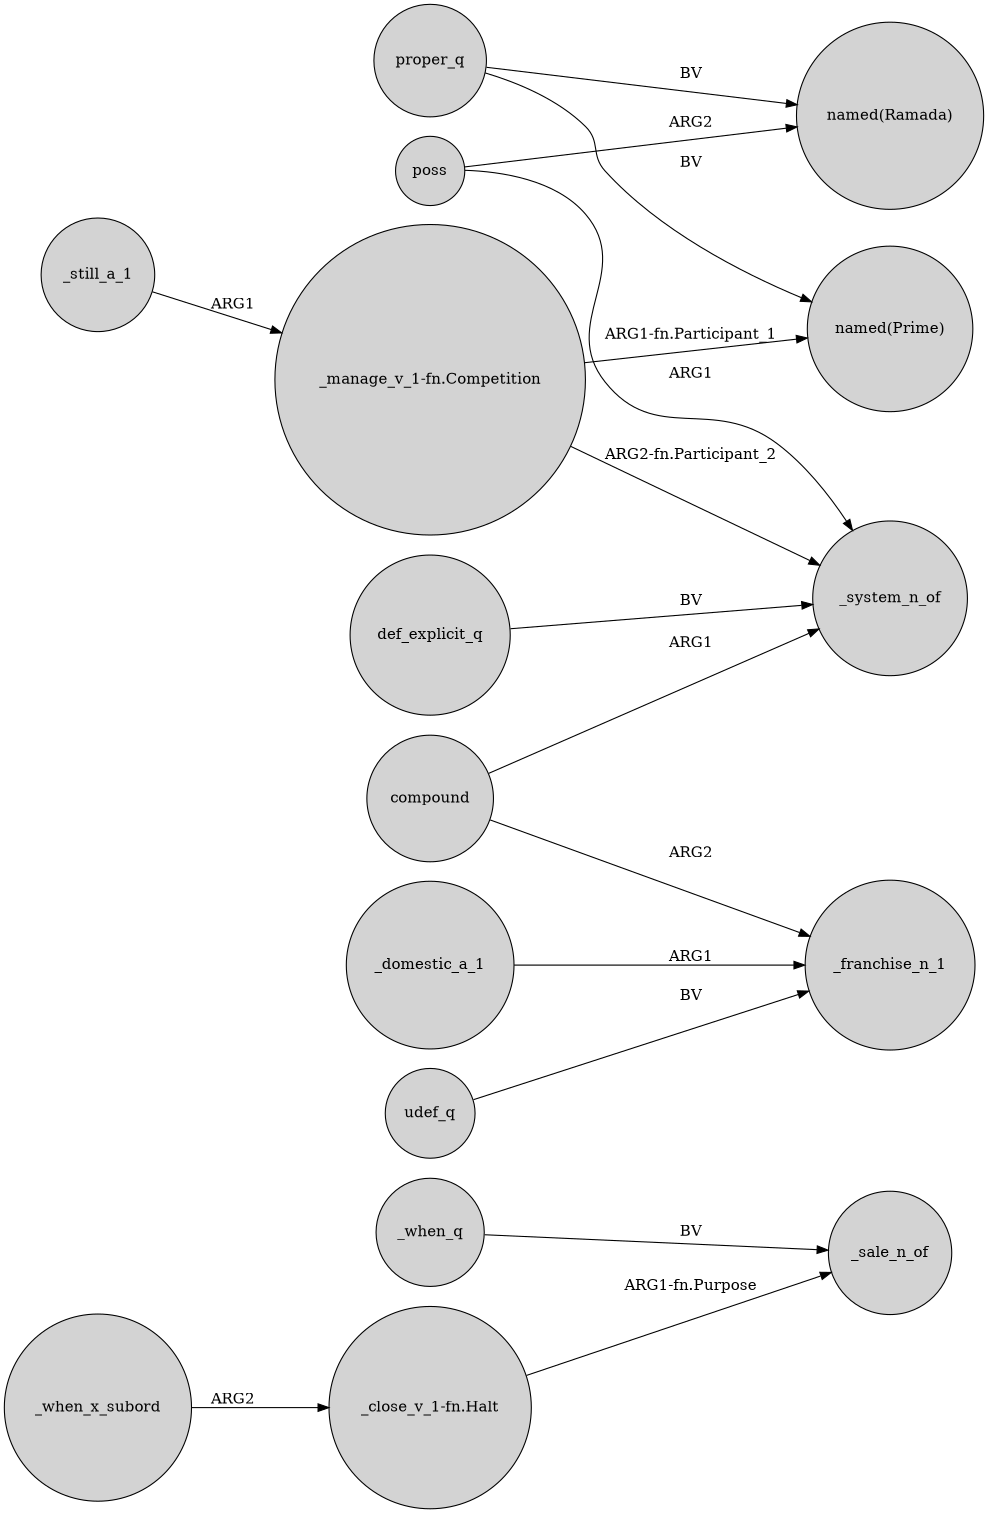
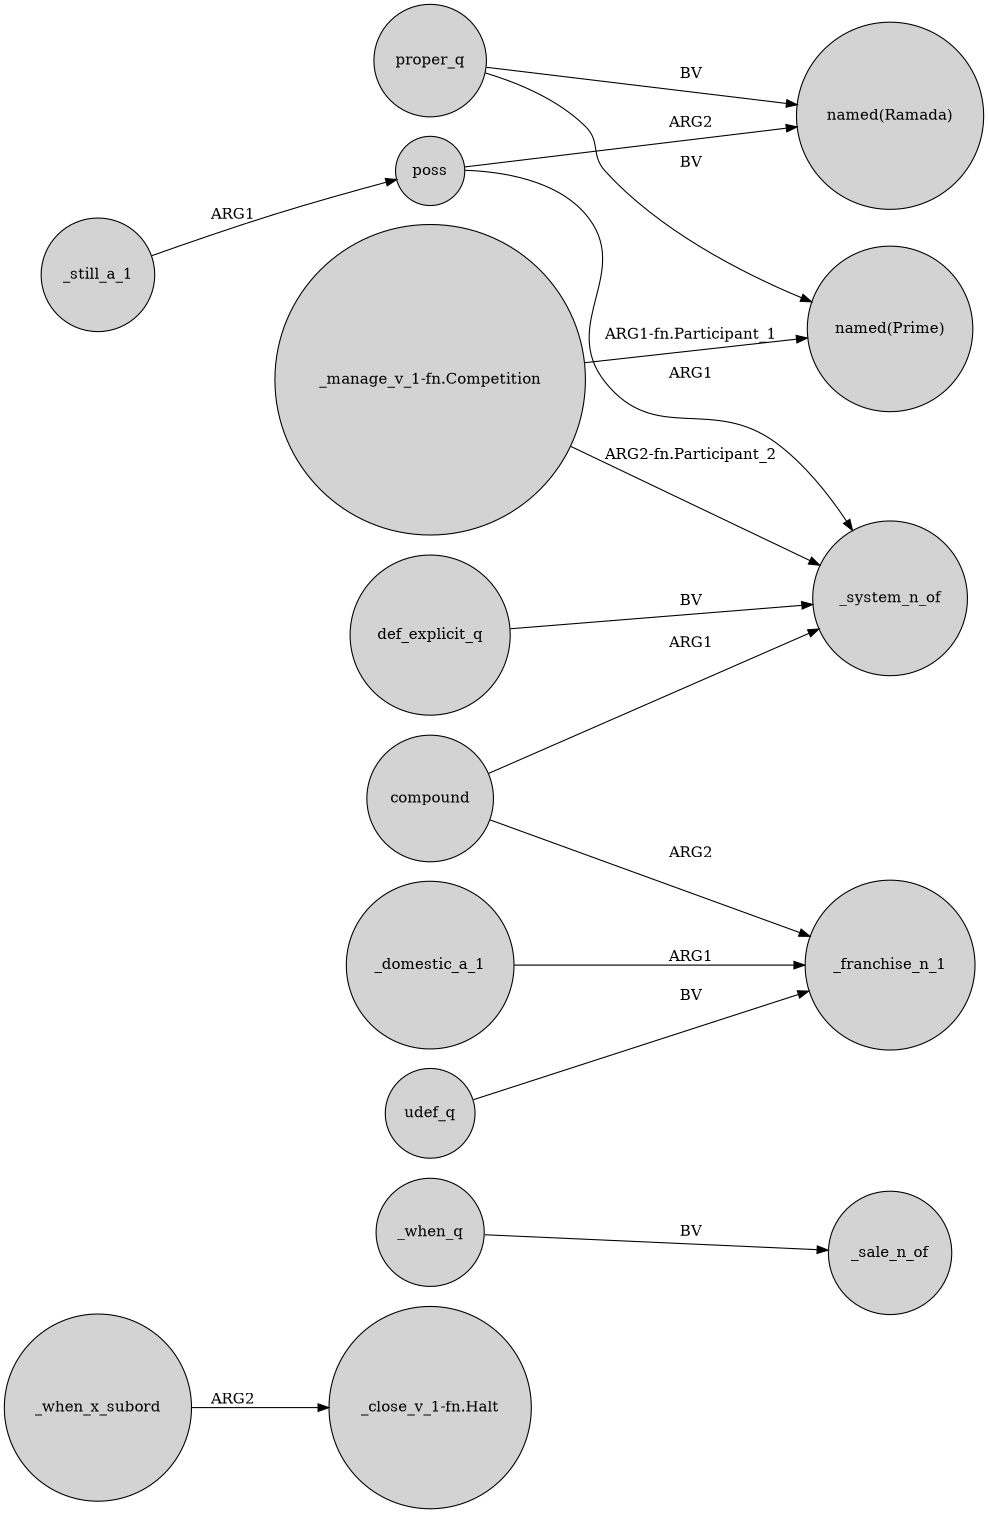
(212, 311) -> (268, 216)
(673, 1326) -> none
